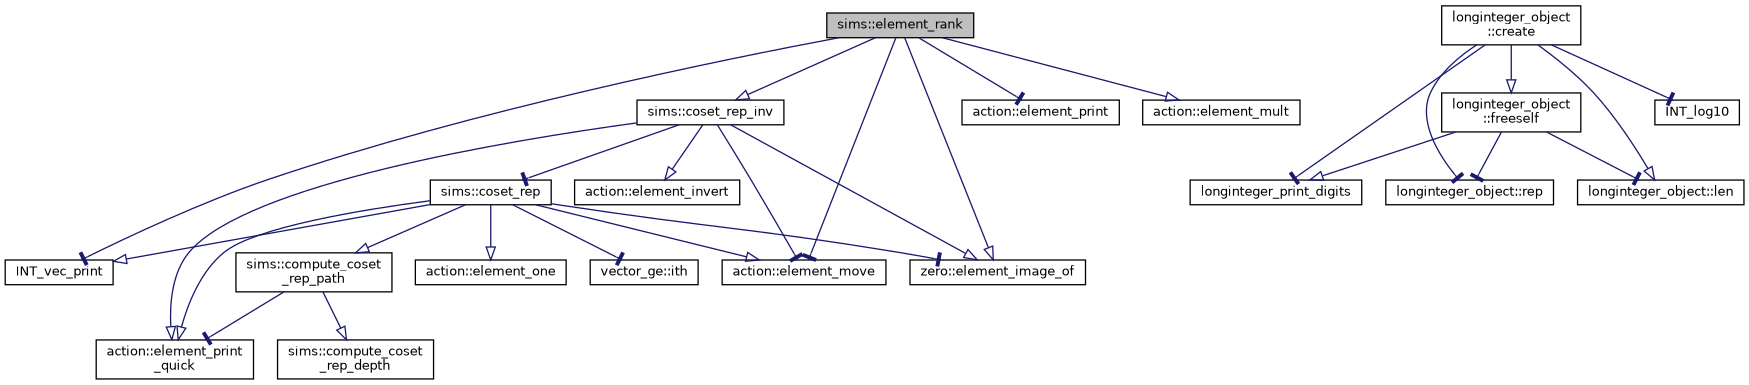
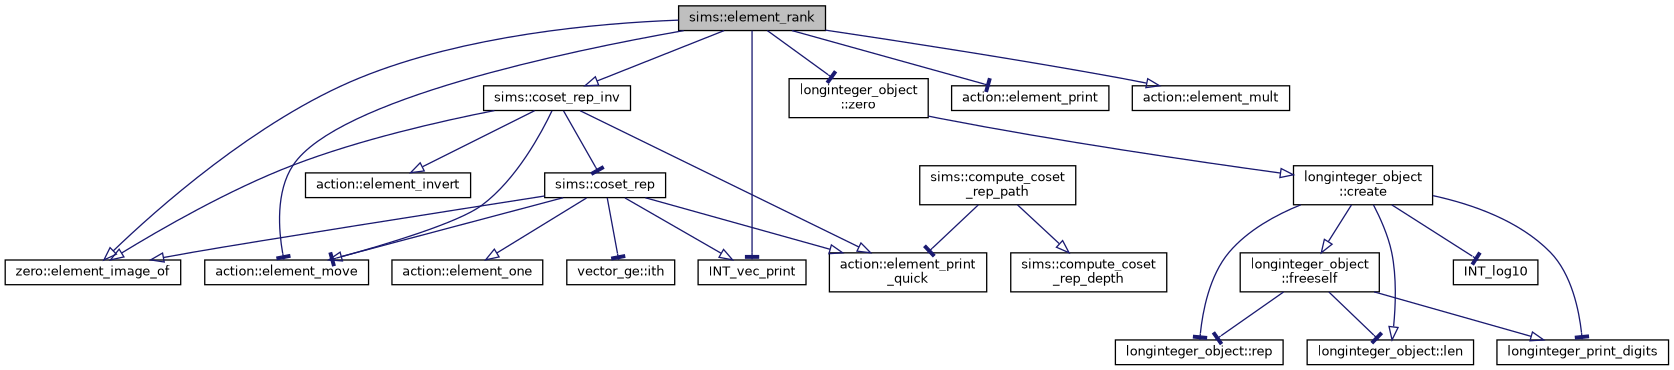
none -> (859, 98)
(417, 226) -> none
(743, 230) -> (354, 226)
